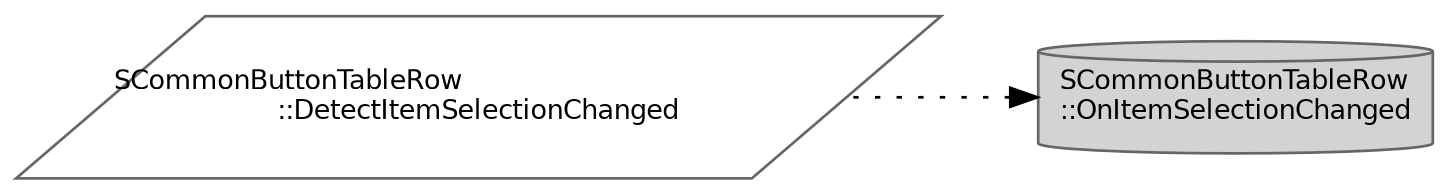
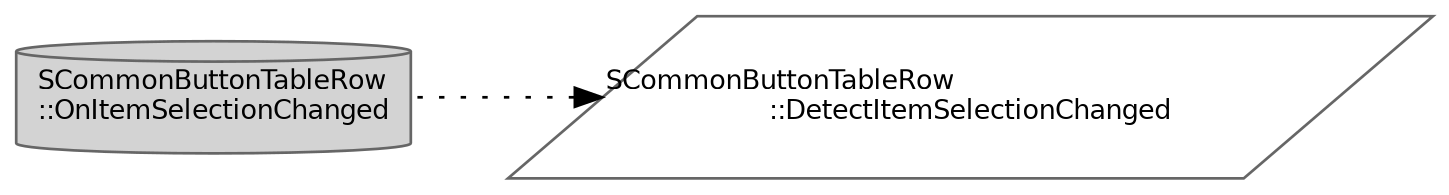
(929, 97) -> (493, 97)
